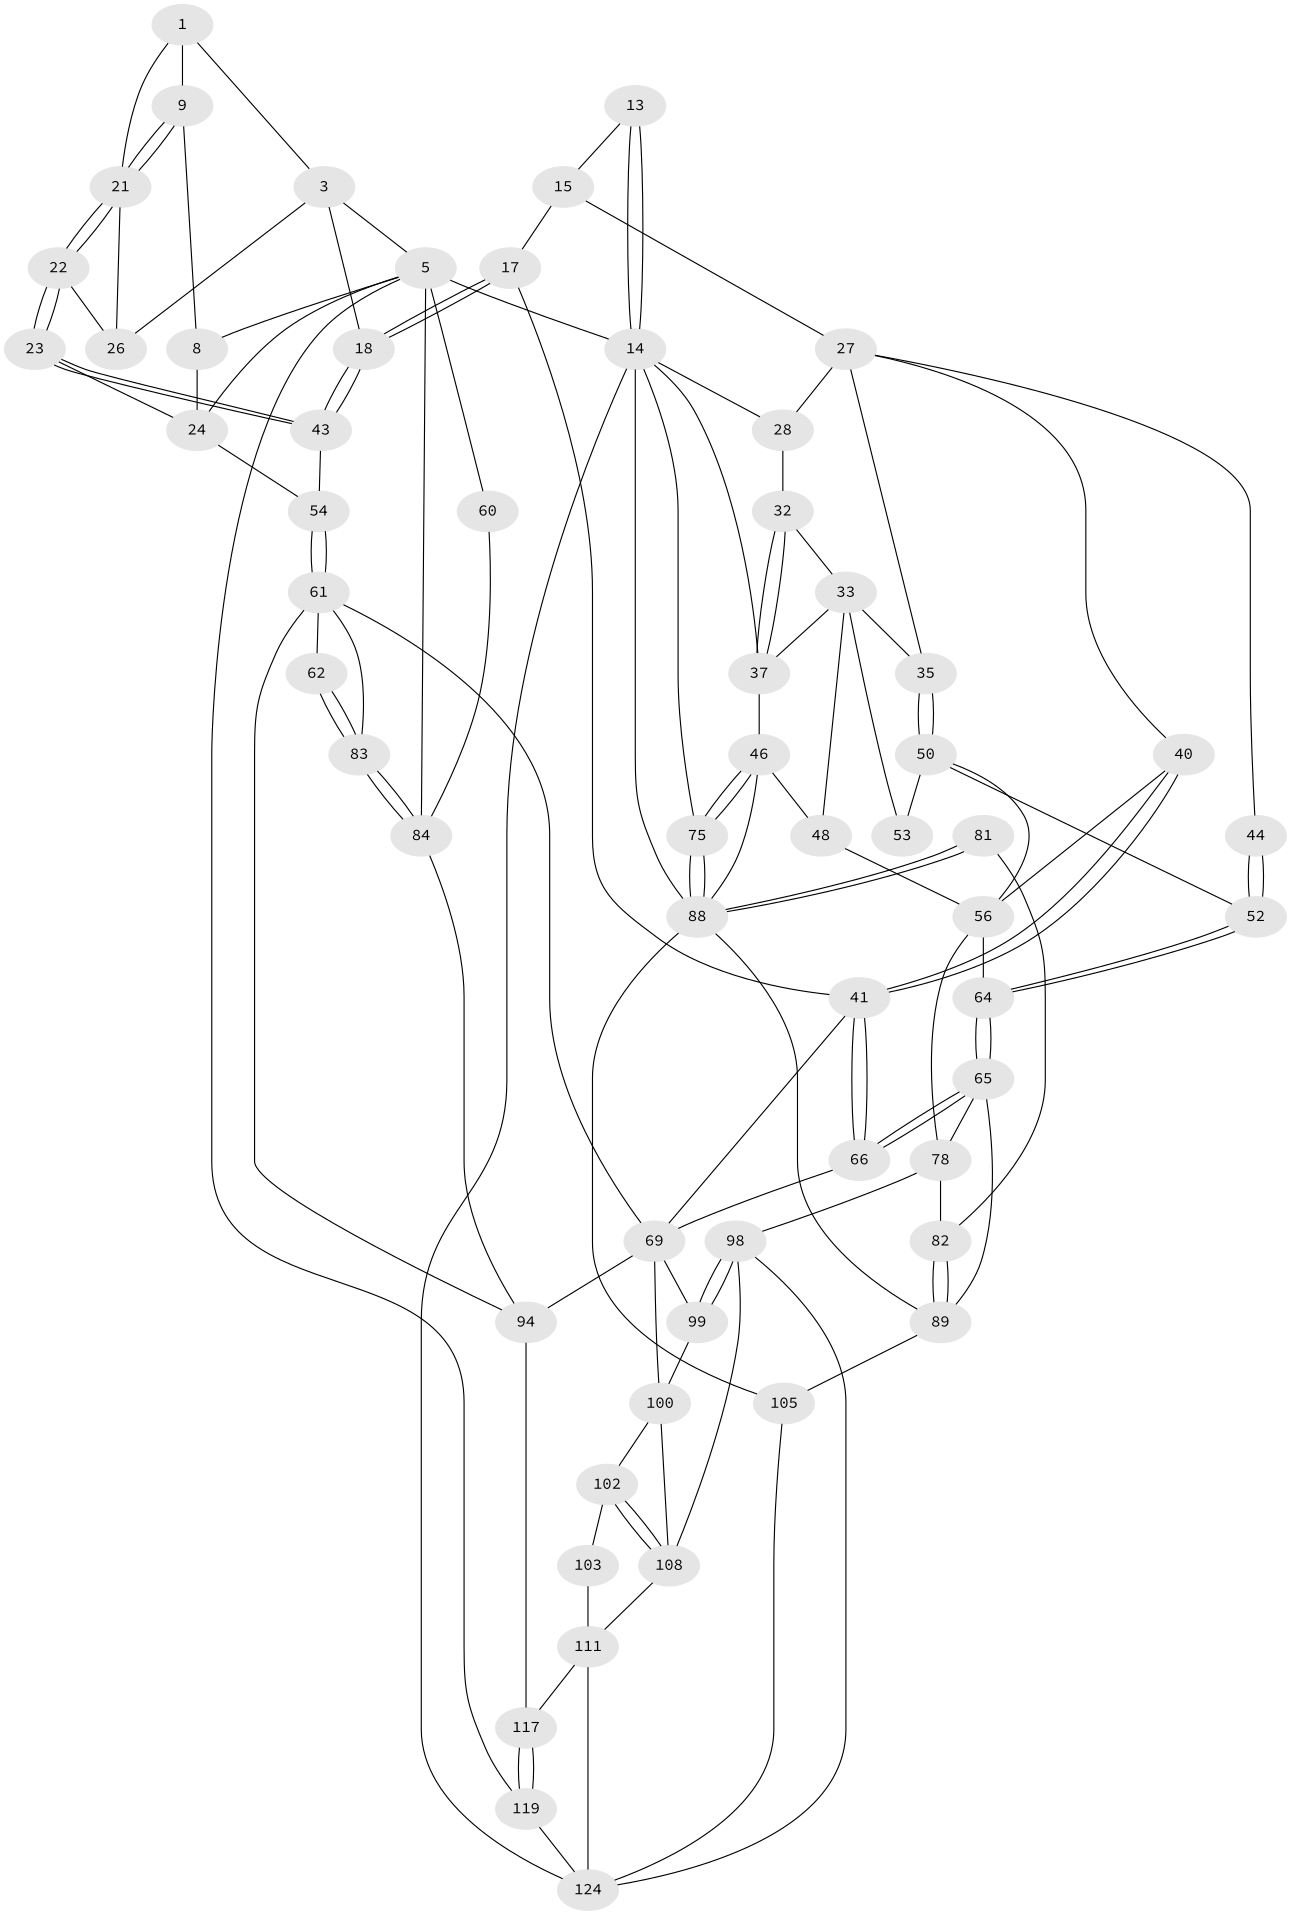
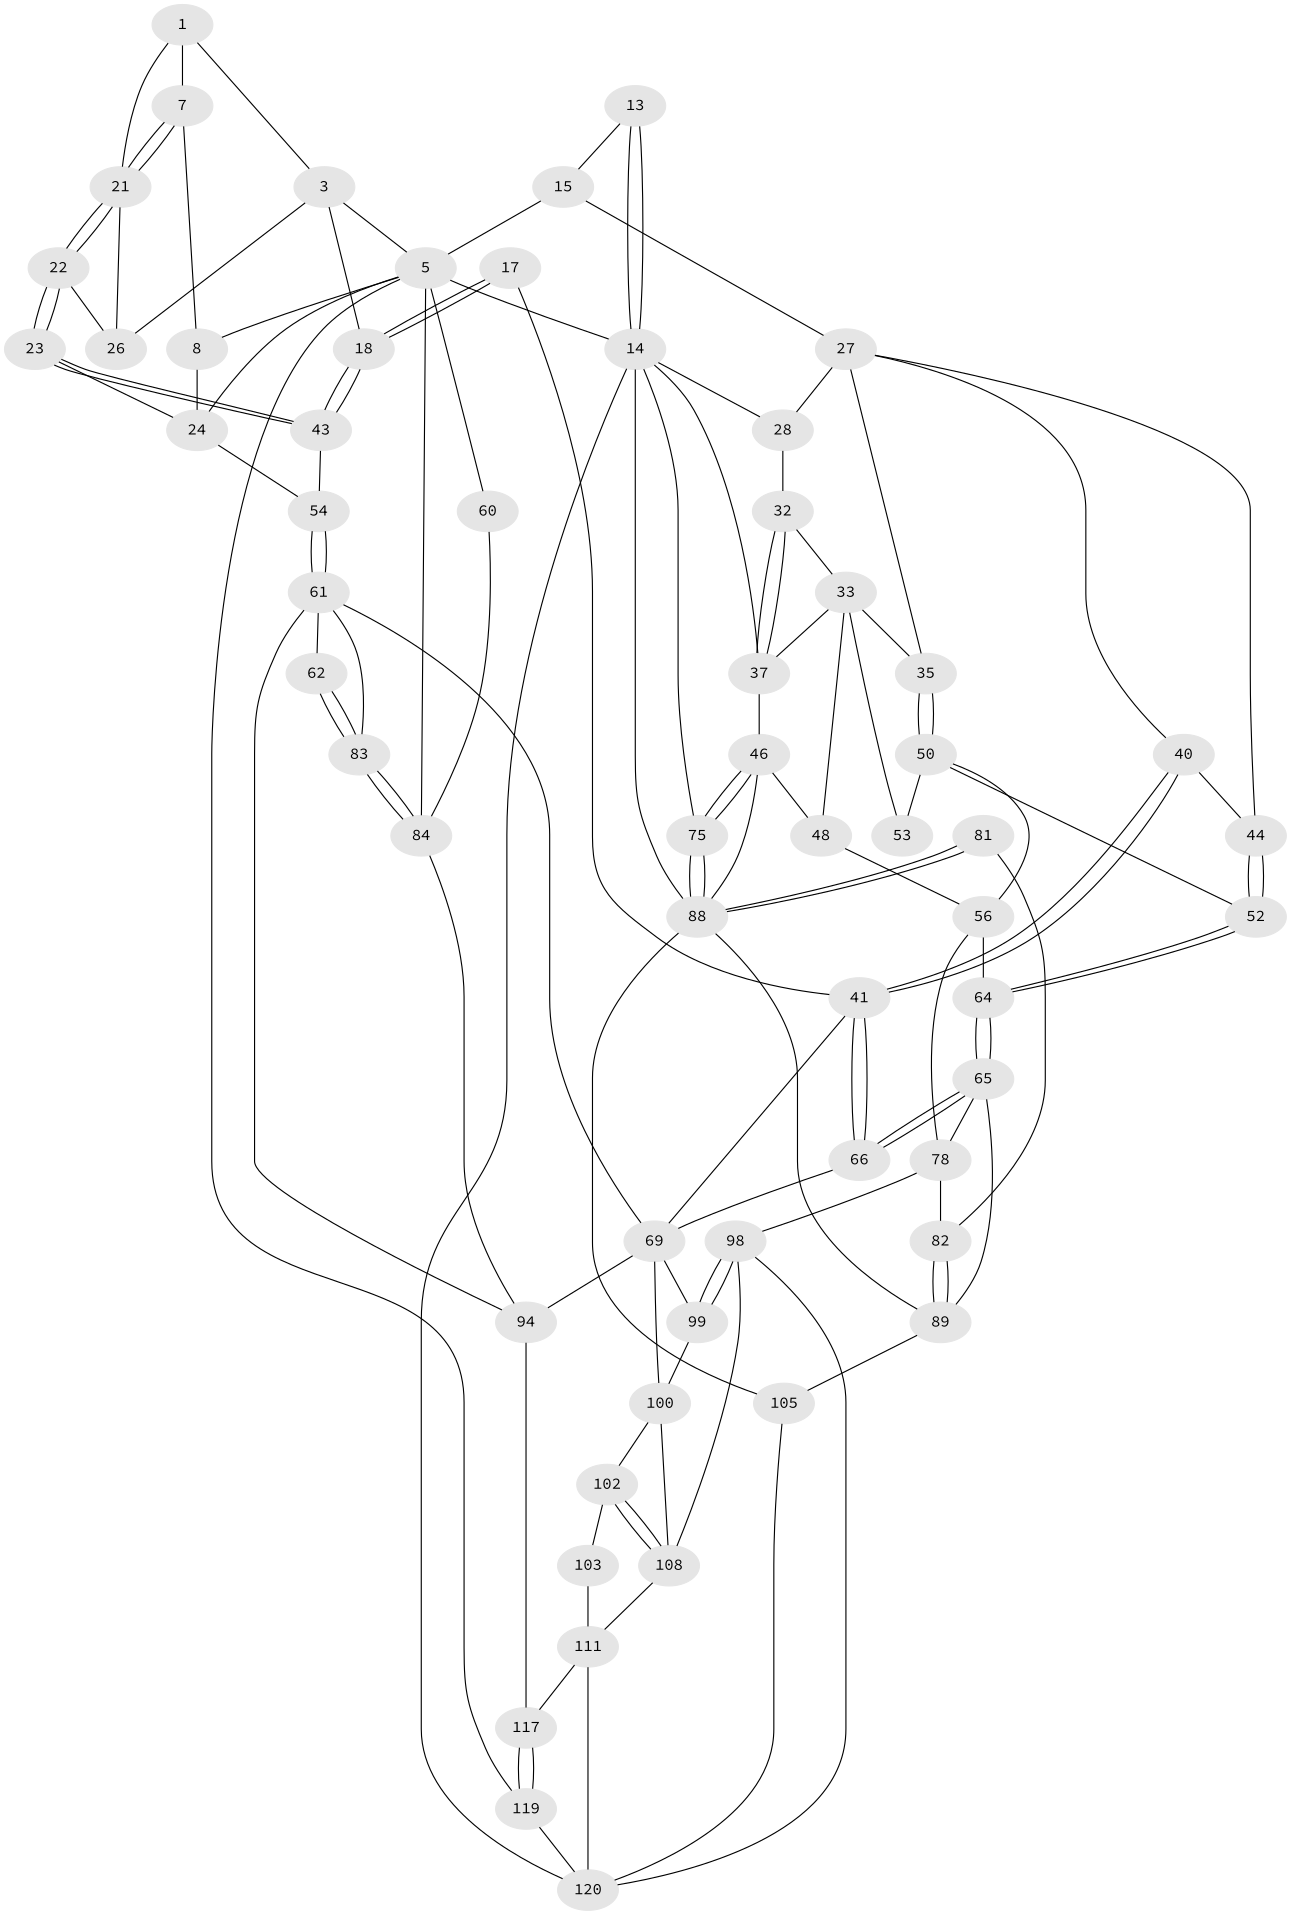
(182, 106) -> (182, 106)
(537, 228) -> (494, 228)
(1079, 839) -> (1220, 795)
(588, 1890) -> (588, 1890)
